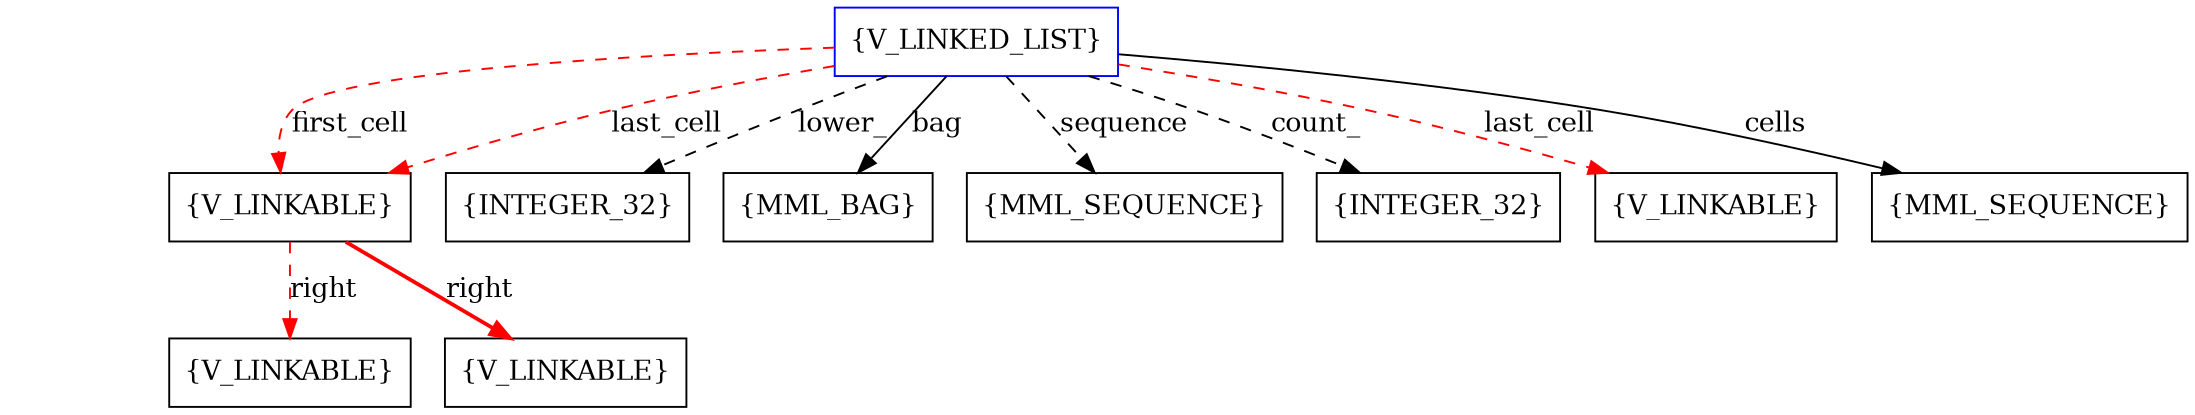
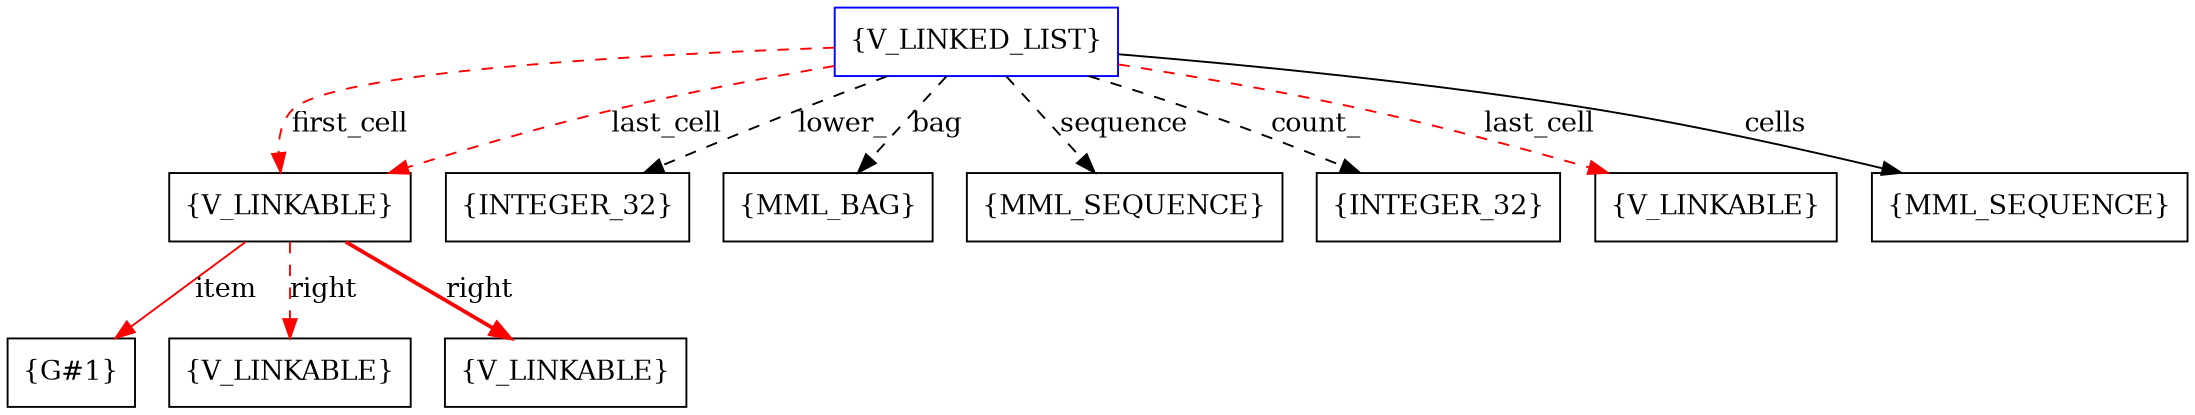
(909, 117) -> (909, 117)
none -> (71, 373)
